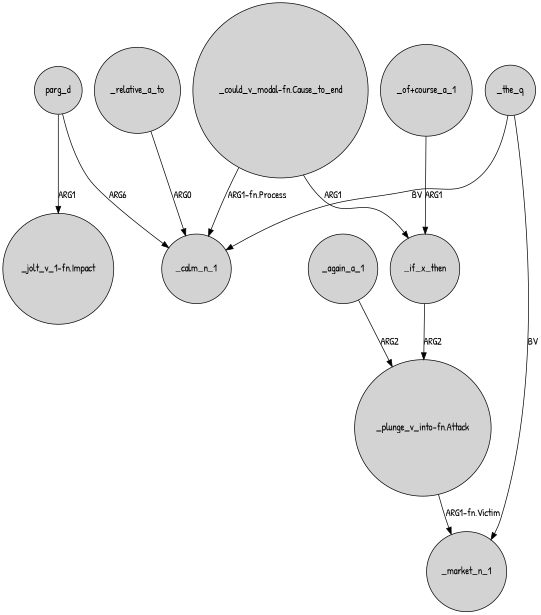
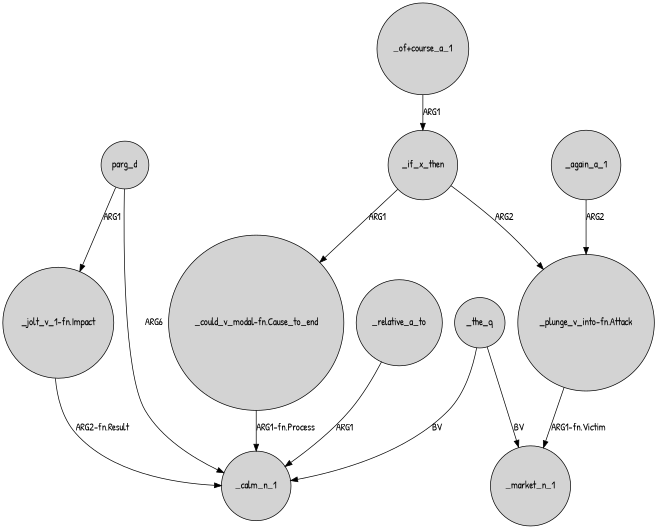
(183, 196) -> (345, 428)
(351, 208) -> (361, 223)
none -> (112, 461)
